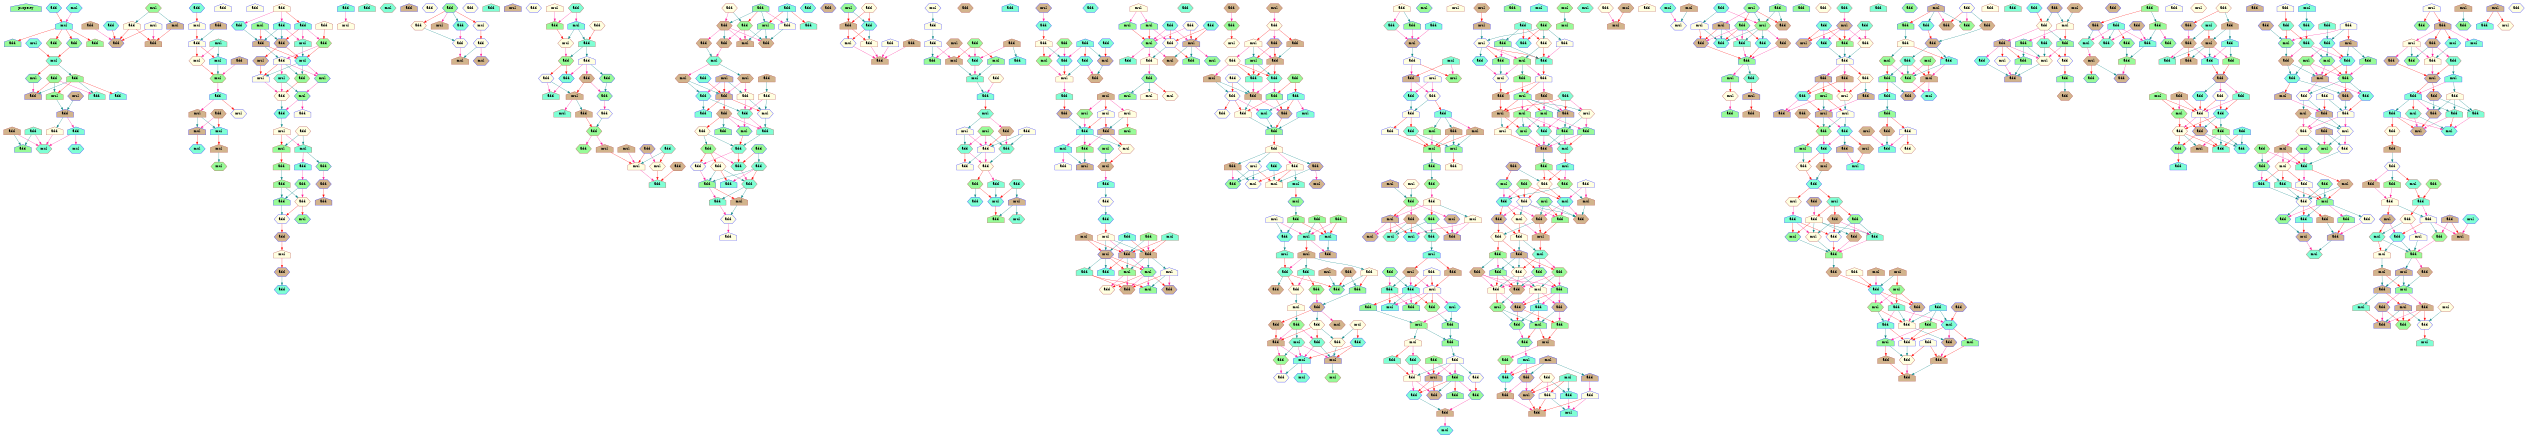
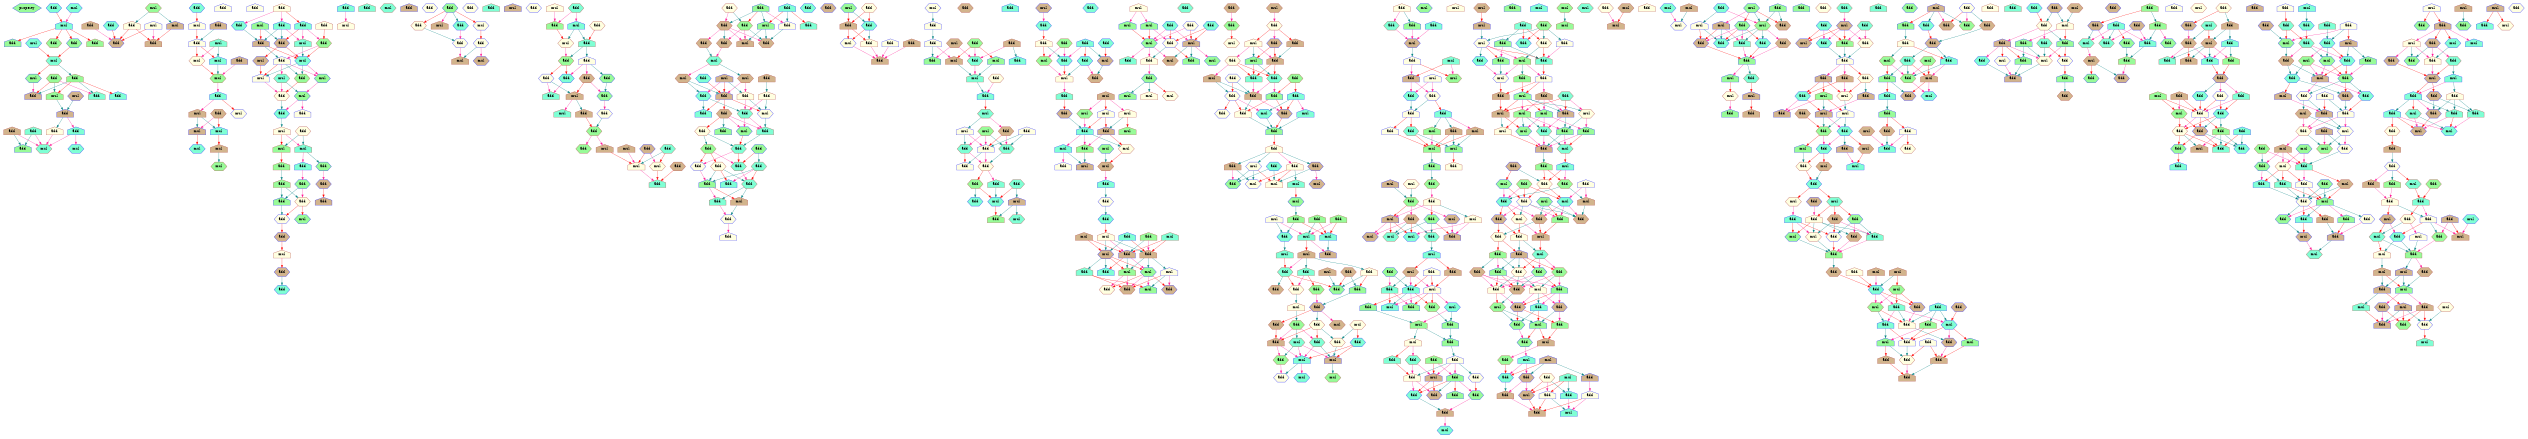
(26, 8) -> (27, 8)
